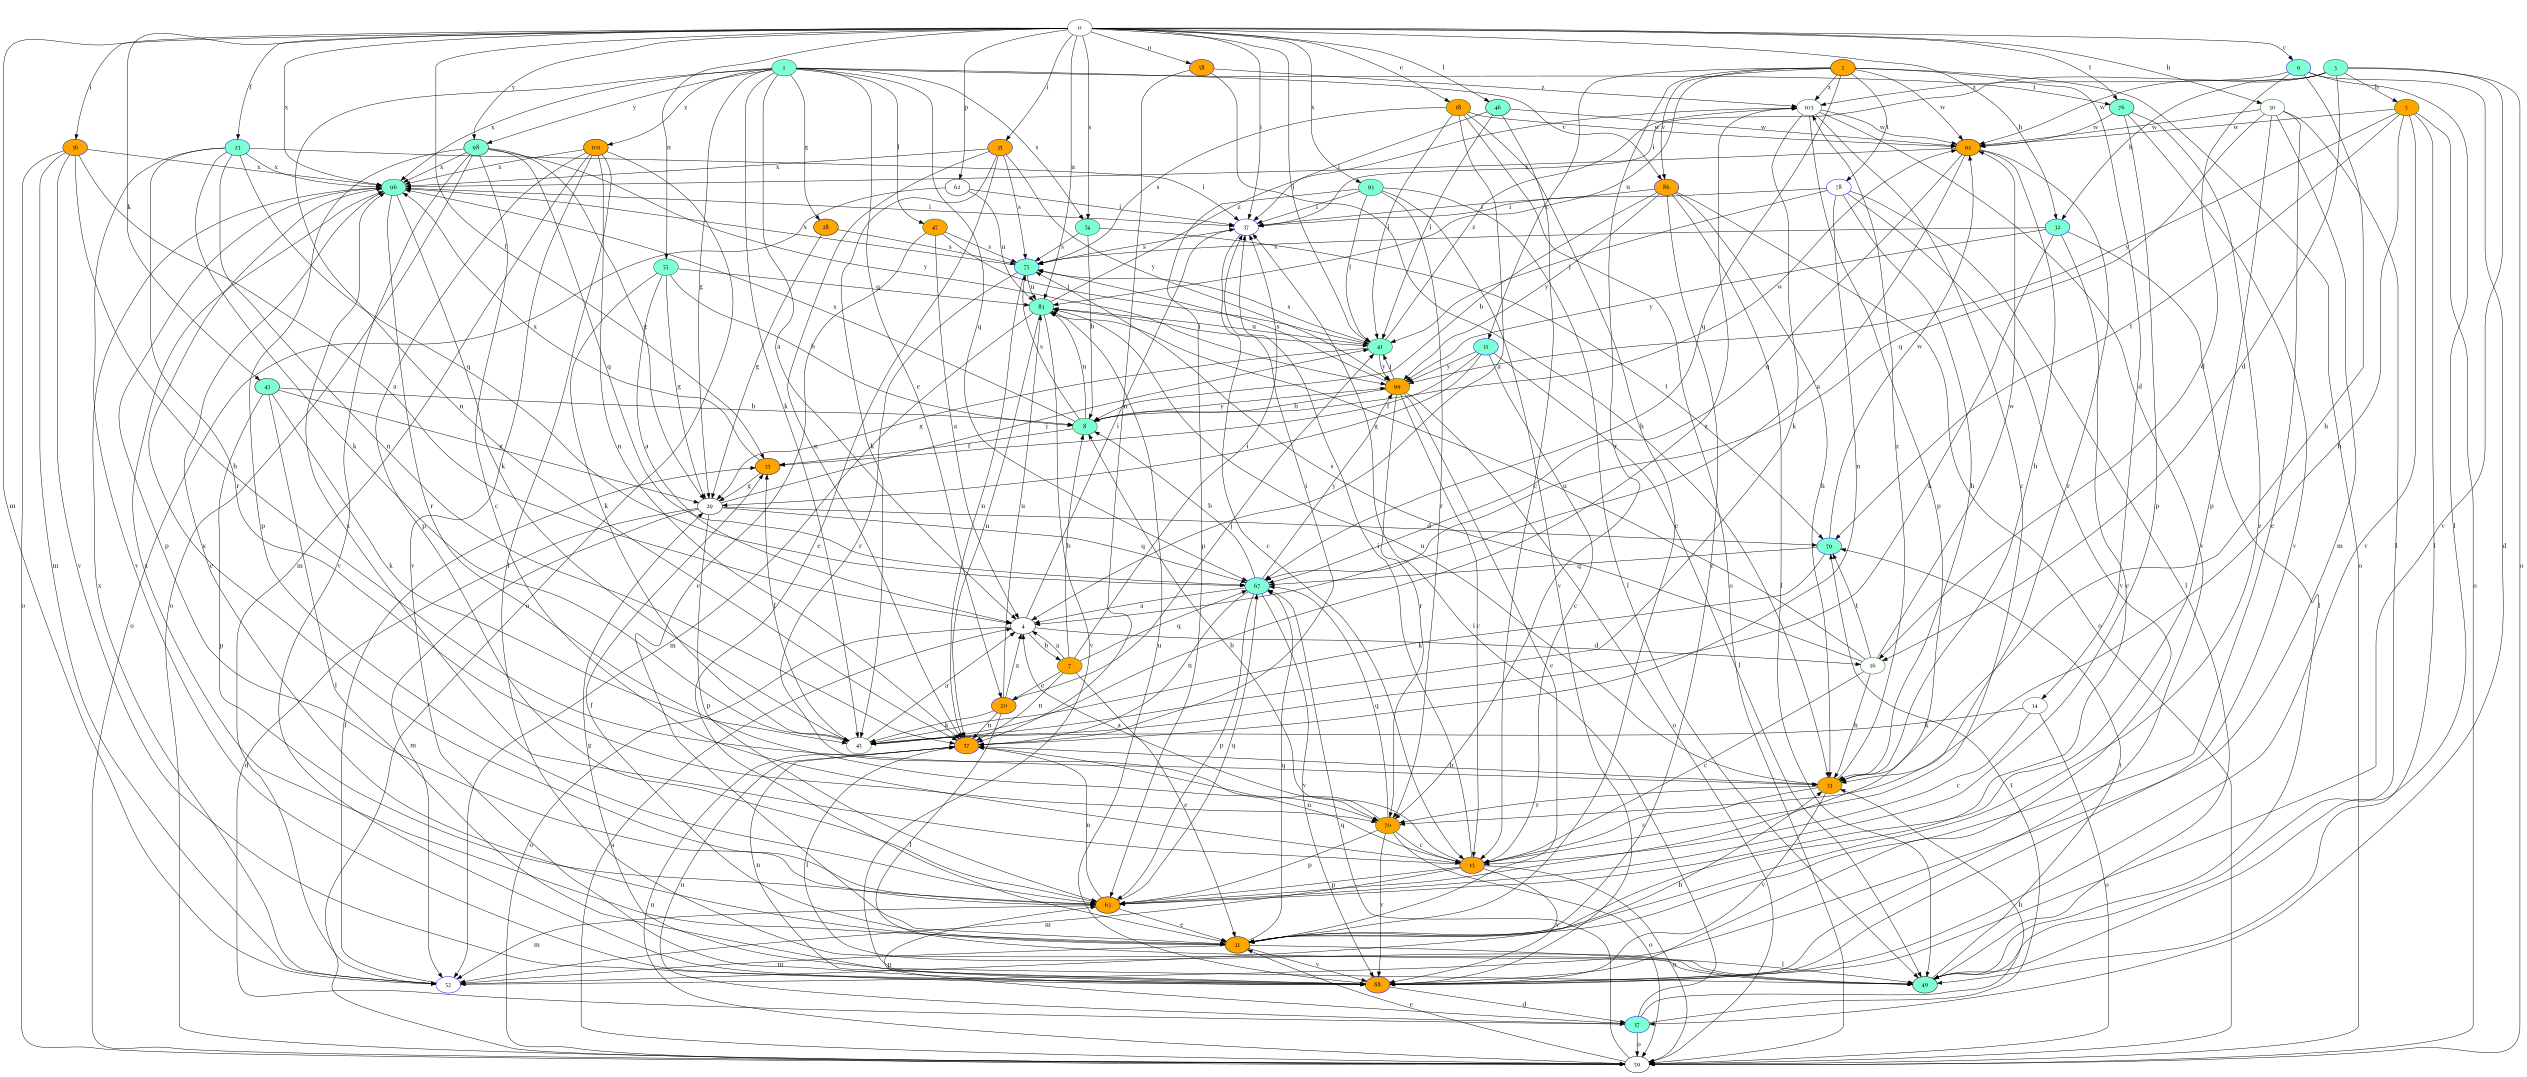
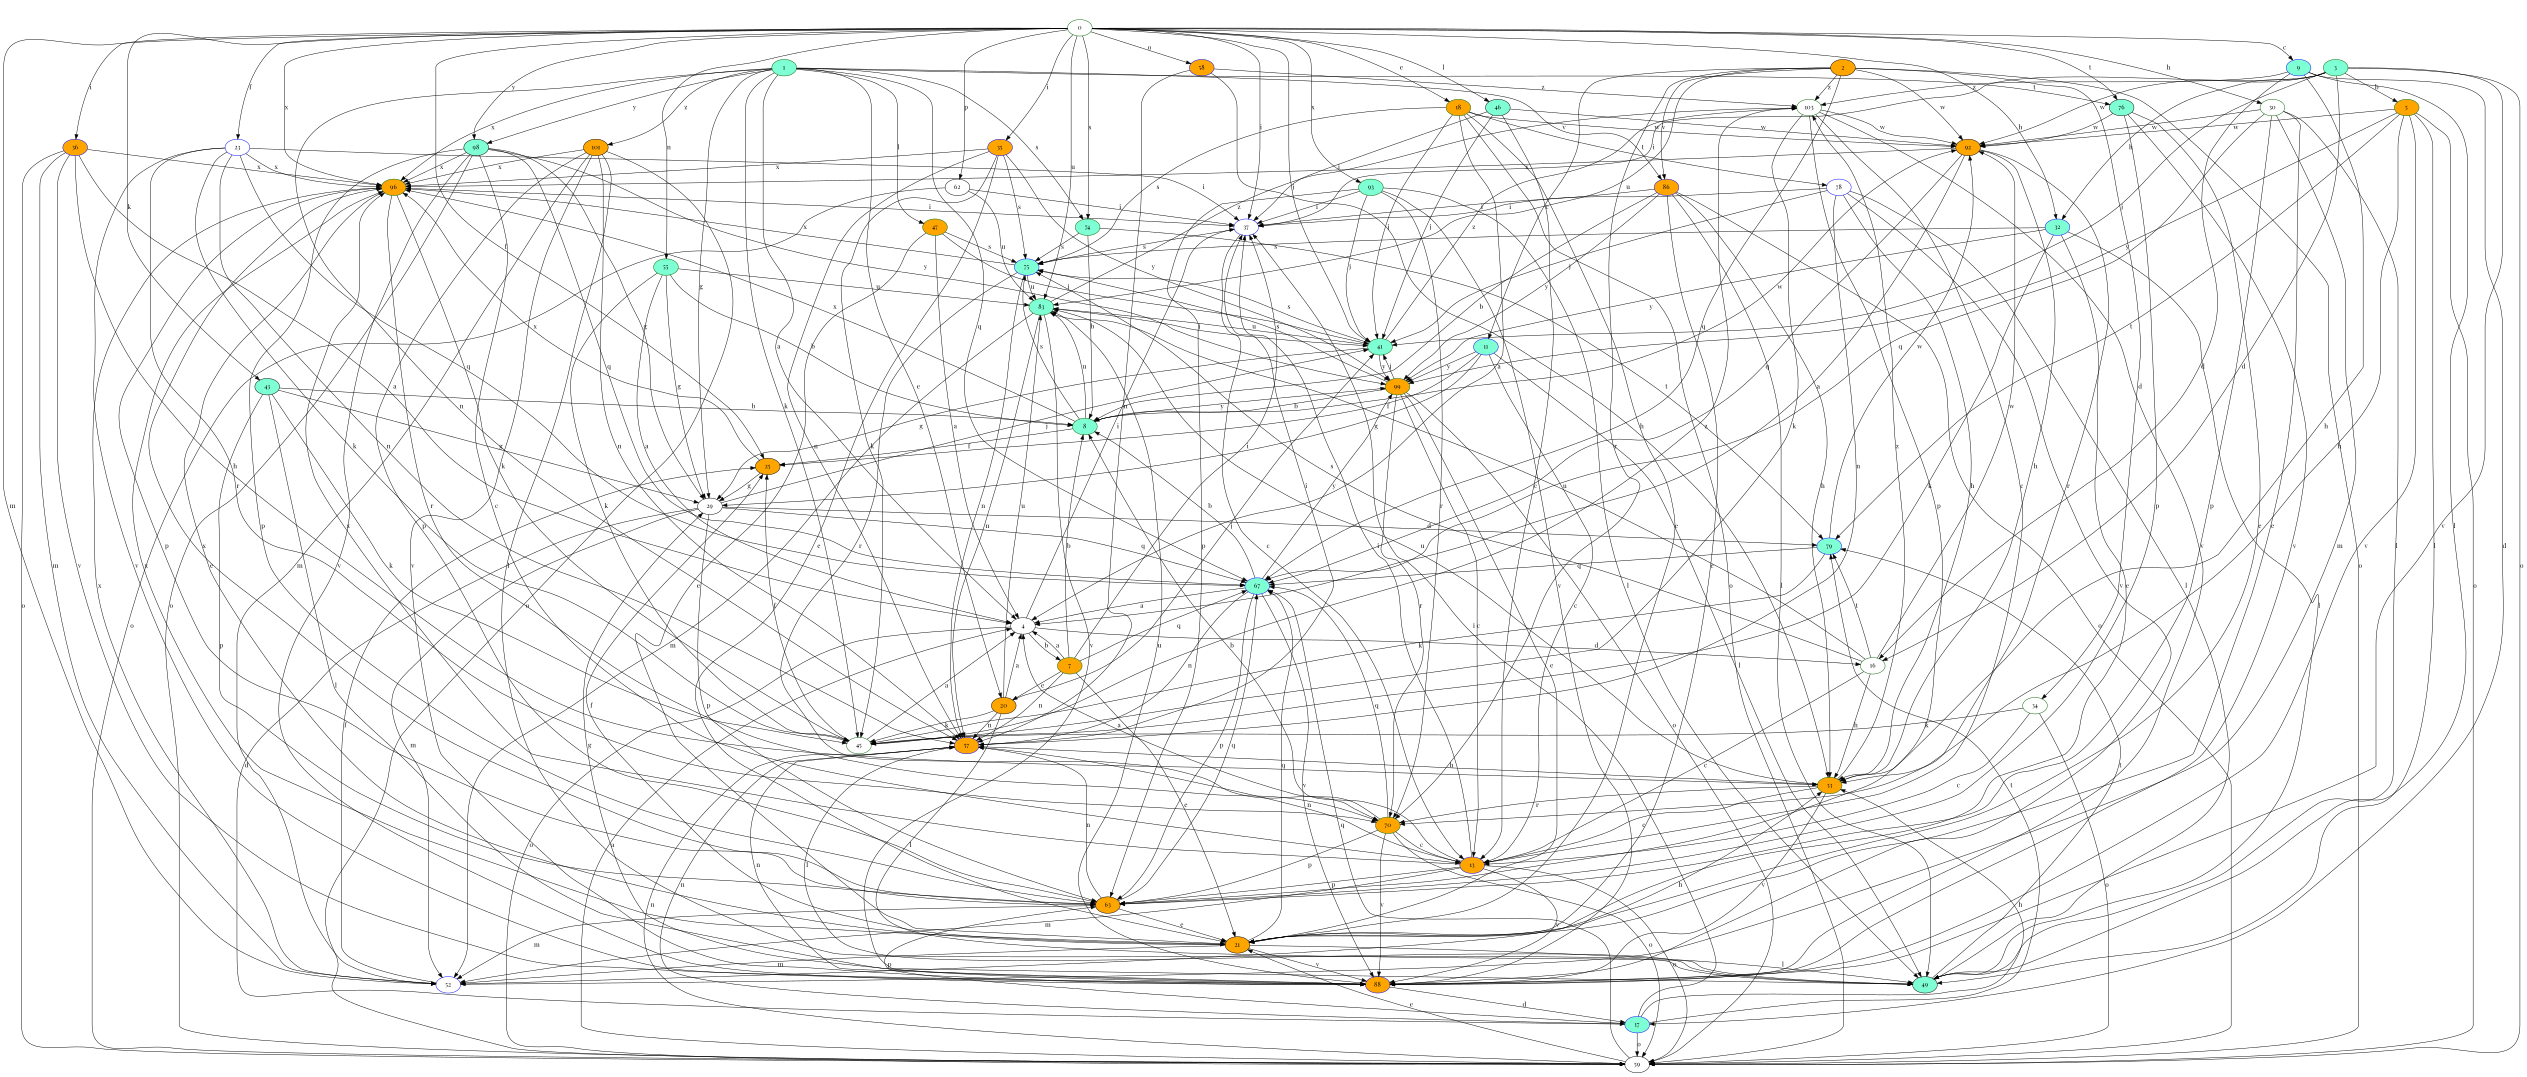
(1886, 125) -> (1626, 153)
(237, 147) -> (237, 147)
(394, 187) -> (394, 187)
(826, 227) -> none
(878, 287) -> (878, 287)
none -> (1893, 307)
(1004, 706) -> (1004, 706)
(2035, 706) -> (2035, 706)
